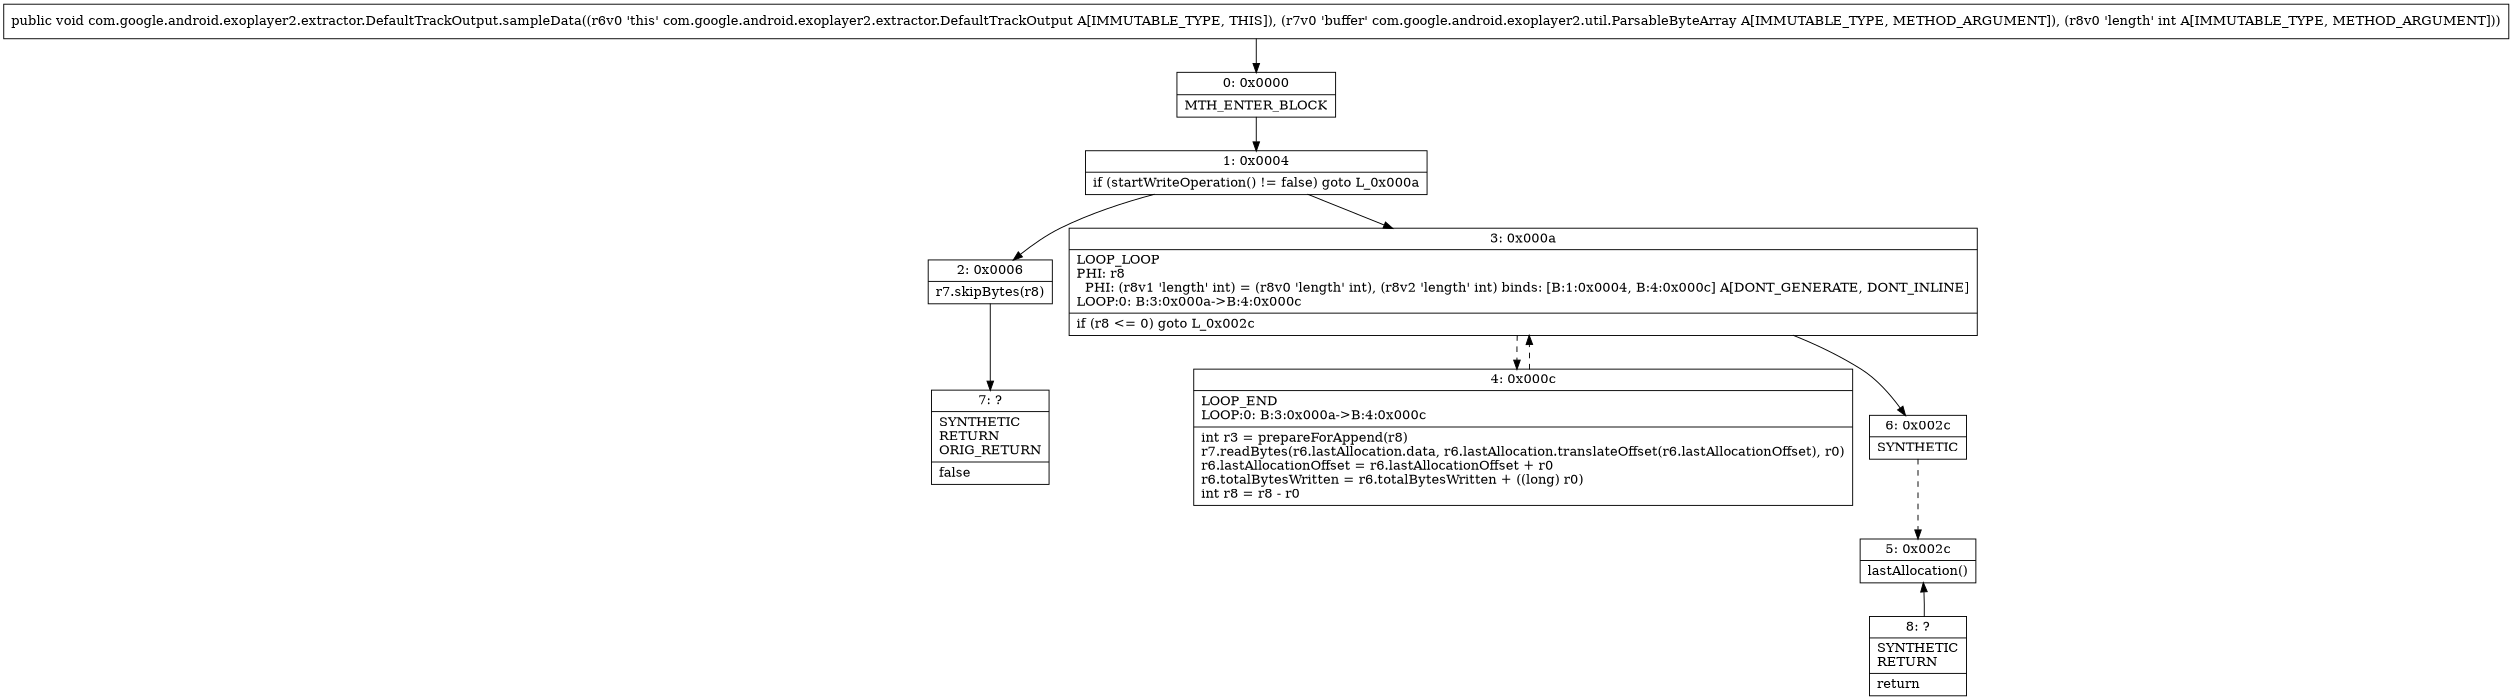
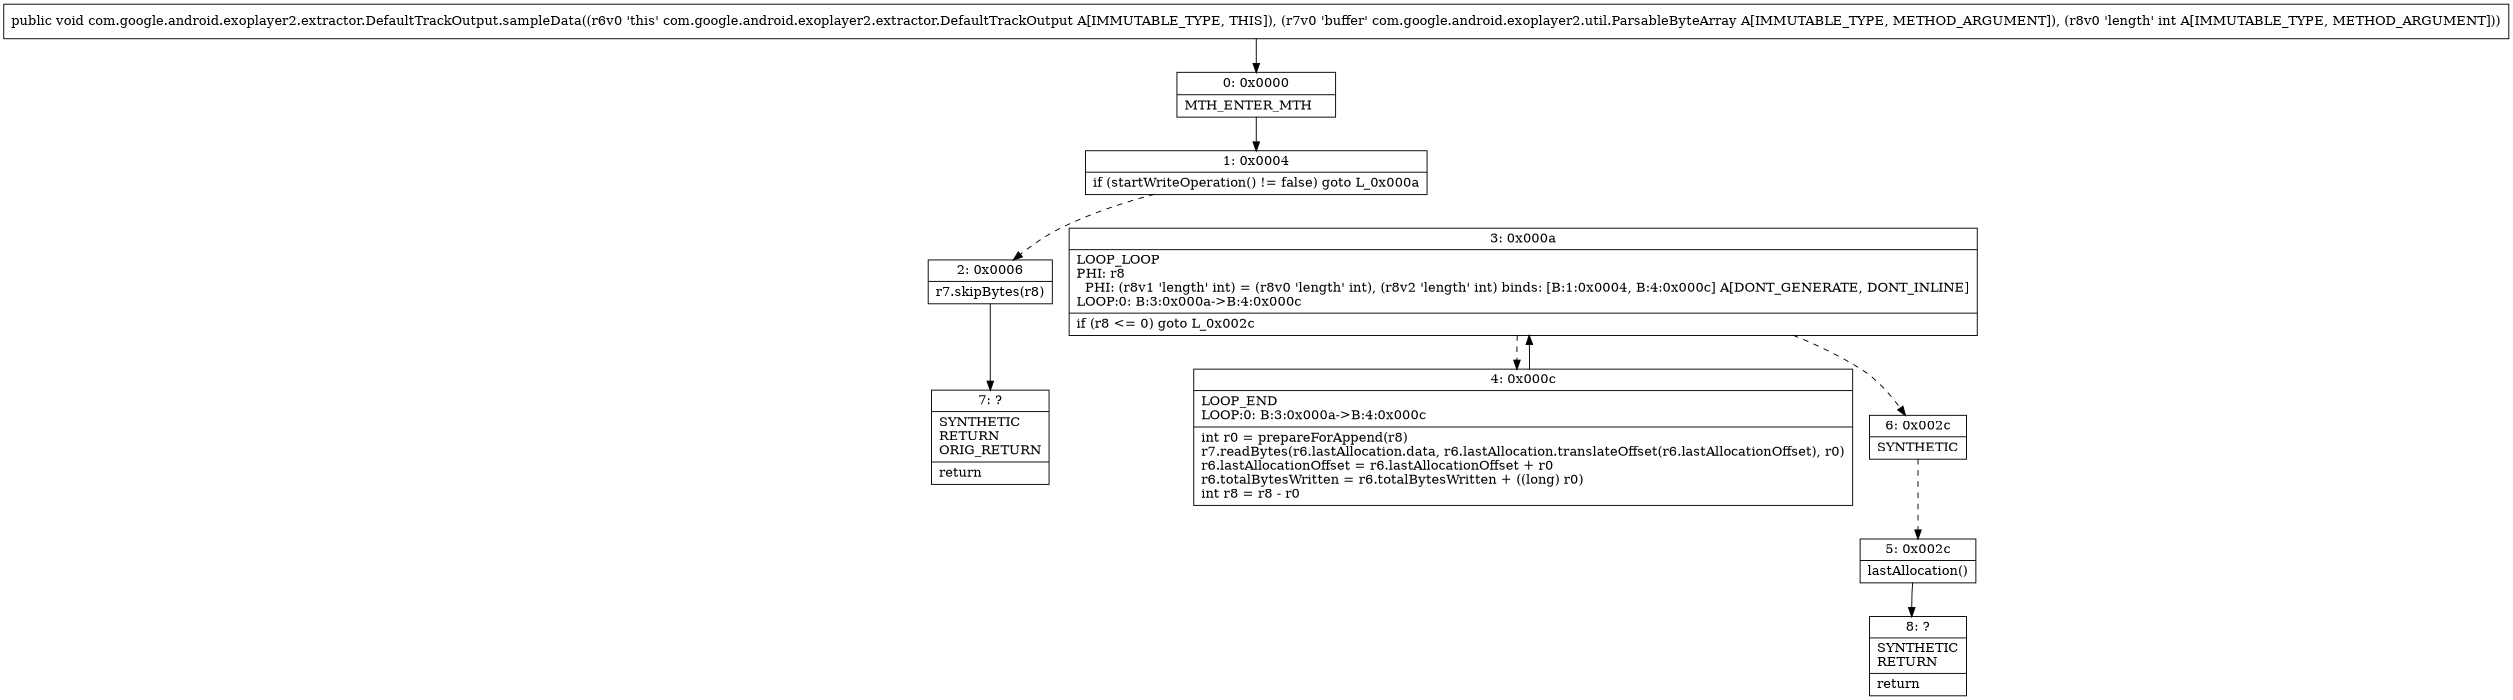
(1256, 105) -> (1248, 105)
(1346, 210) -> none
(1084, 217) -> (1084, 217)
(1530, 357) -> (1530, 357)
(1852, 364) -> (1852, 364)
(1305, 438) -> (1305, 438)
(955, 473) -> (960, 473)
(1924, 605) -> (1912, 595)
